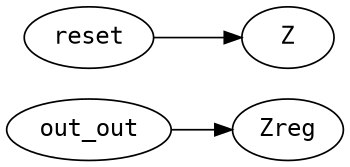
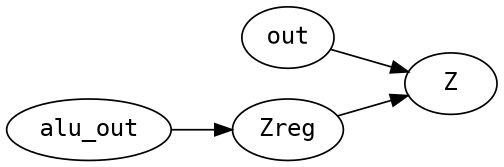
(89, 38) -> (288, 38)
none -> (364, 108)
(89, 130) -> (89, 130)
